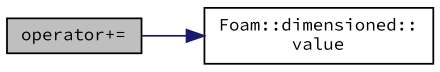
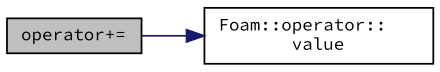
(319, 36) -> (319, 36)
